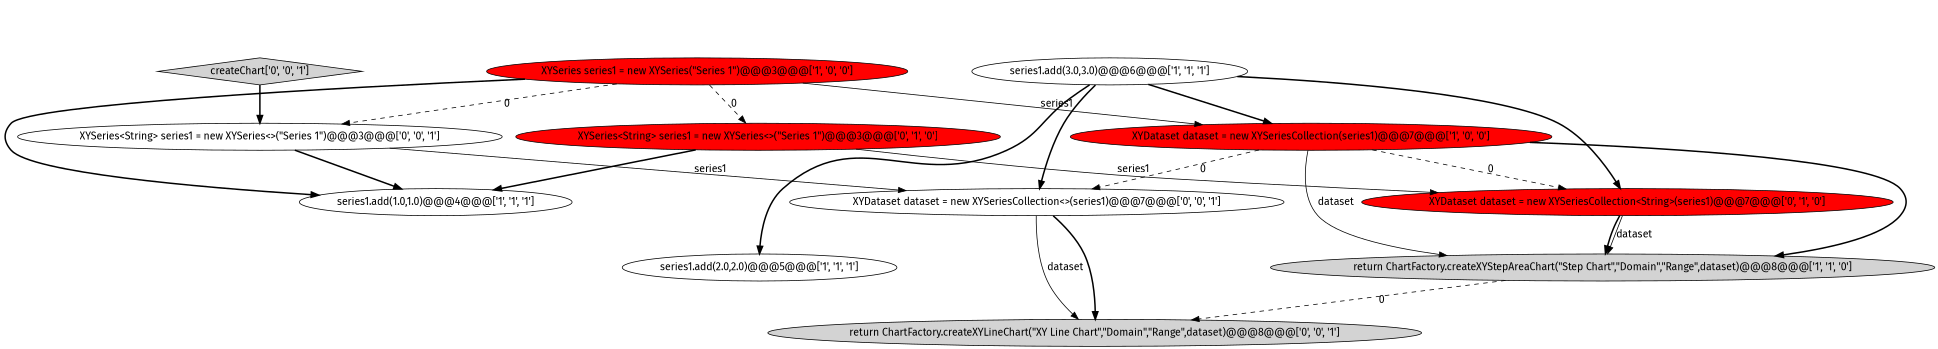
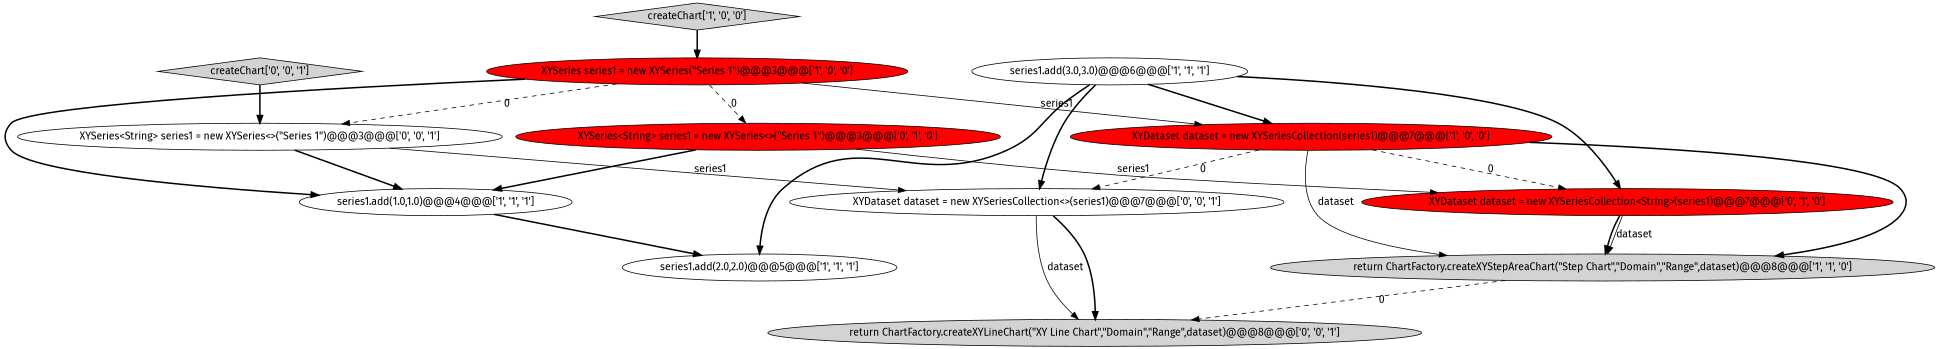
none -> (697, 17)
none -> (594, 234)
